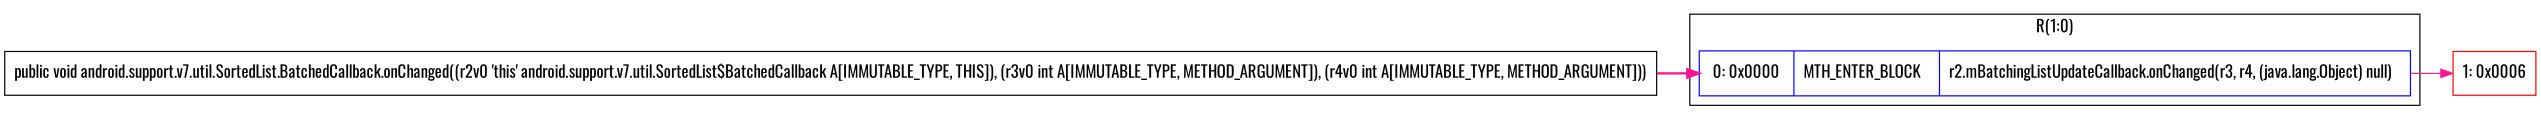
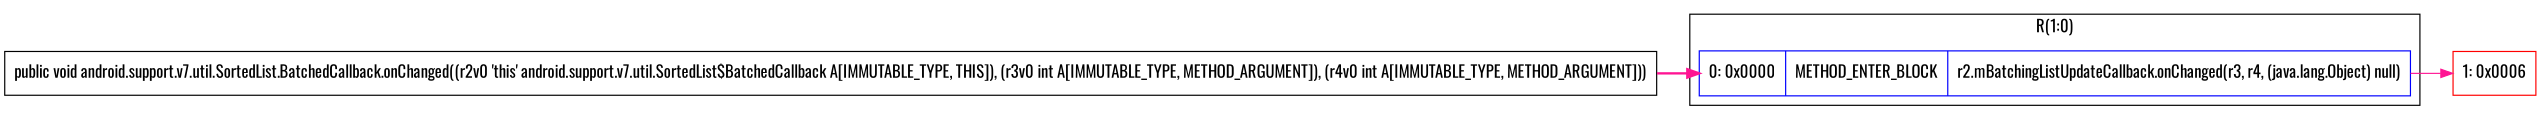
(1863, 73) -> (1867, 73)
